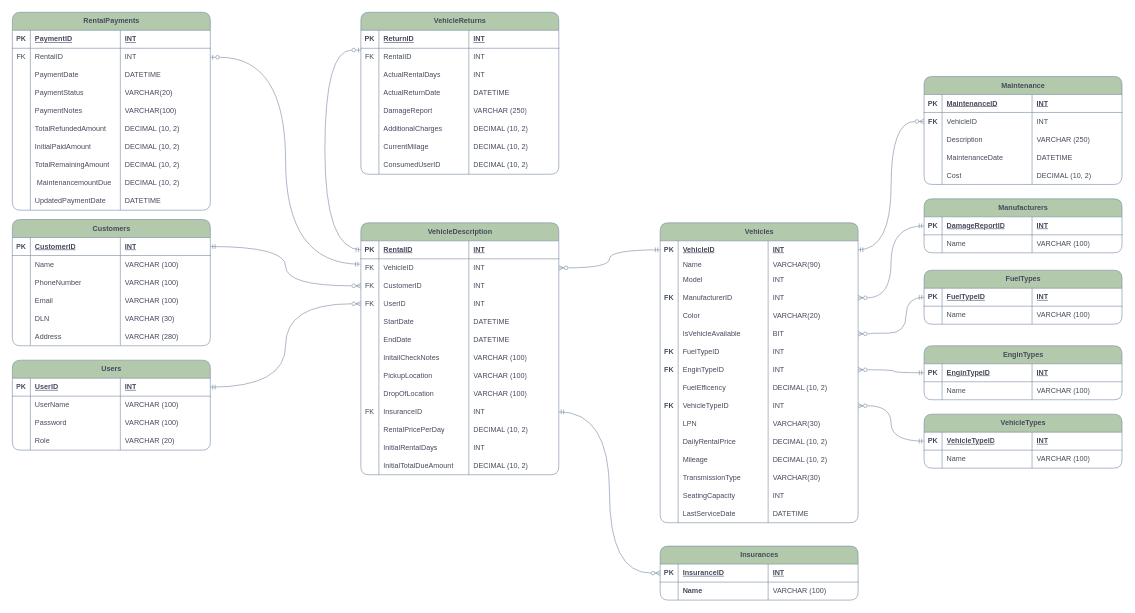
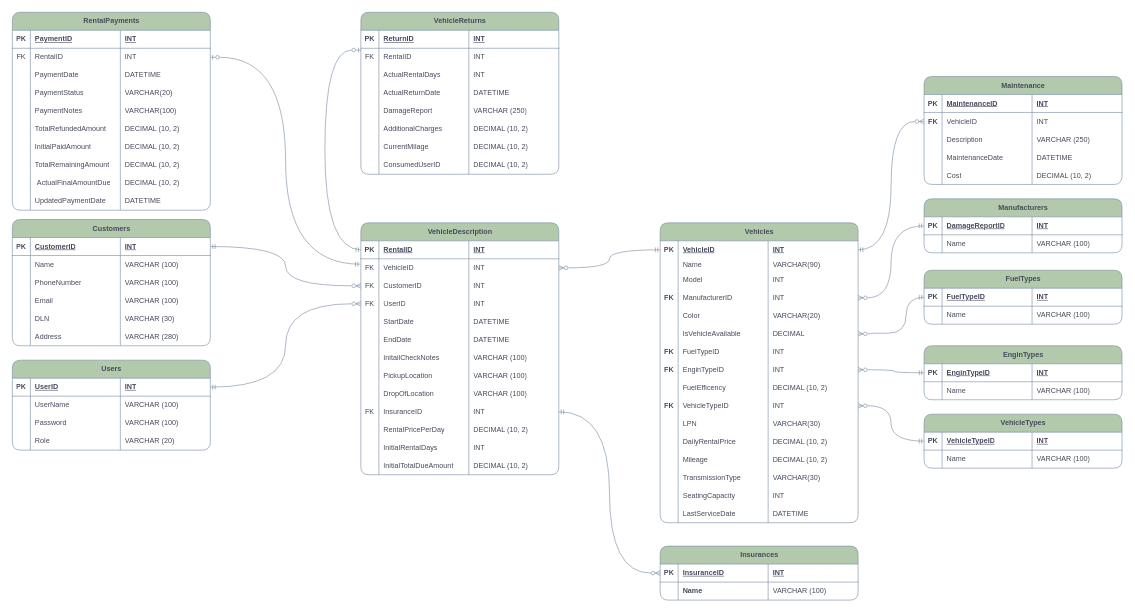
(72, 183) -> (73, 183)
(779, 334) -> (787, 334)
